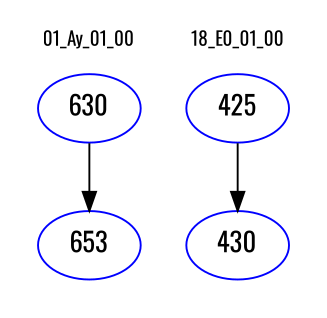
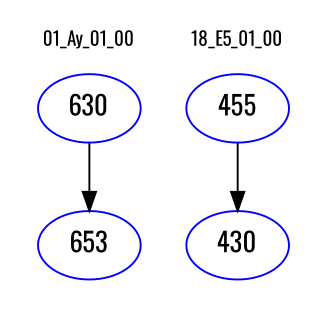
(238, 41) -> (238, 41)
(238, 108) -> (238, 108)
